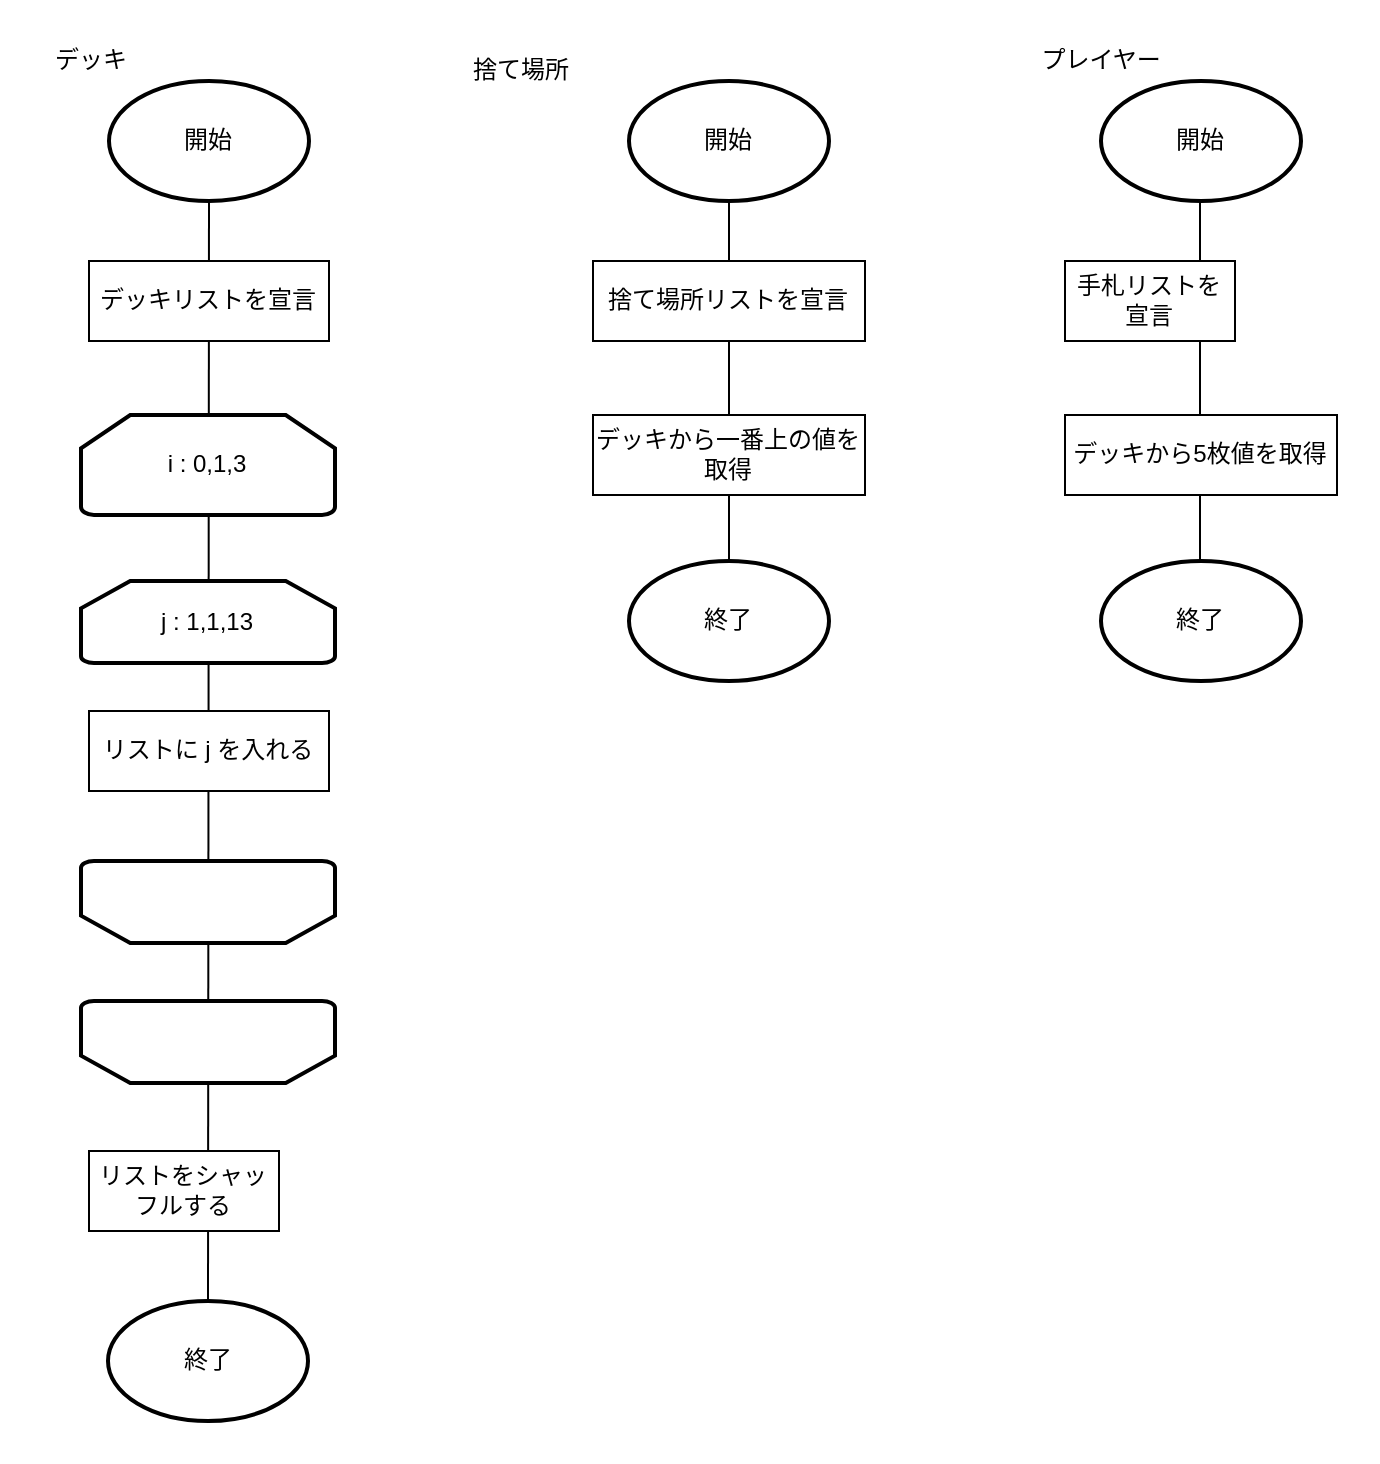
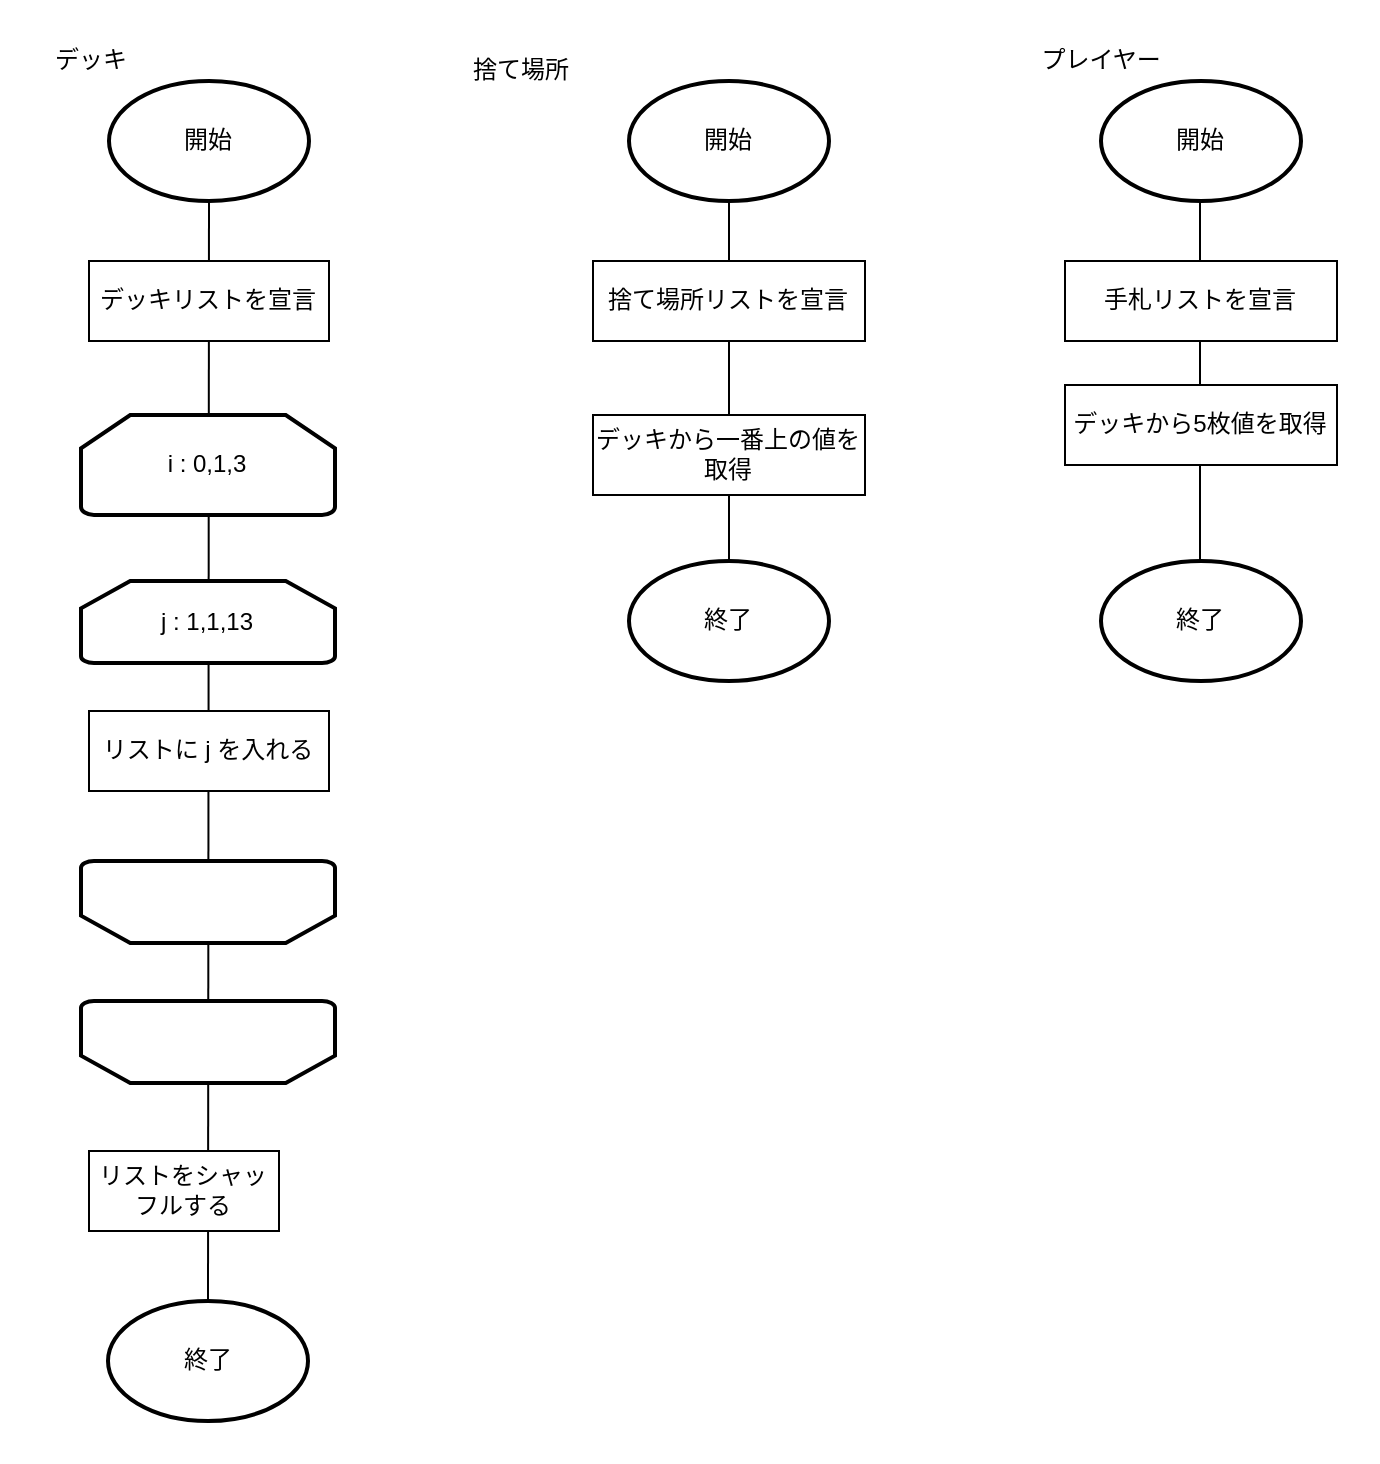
(1150, 301) -> (1201, 301)
(1201, 455) -> (1201, 425)
